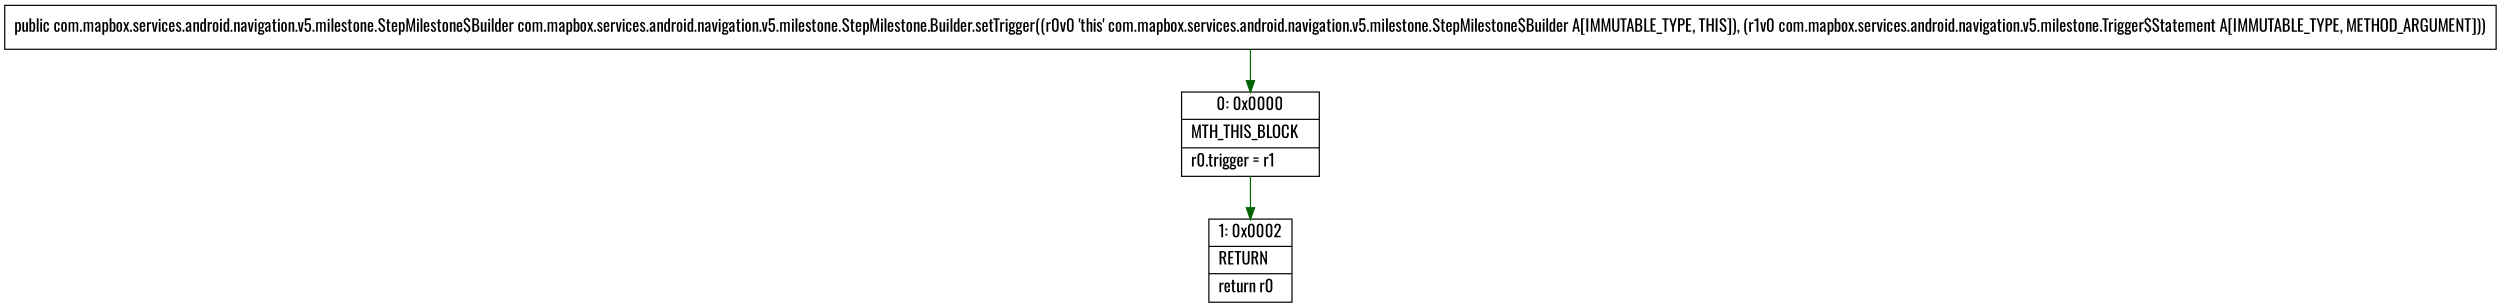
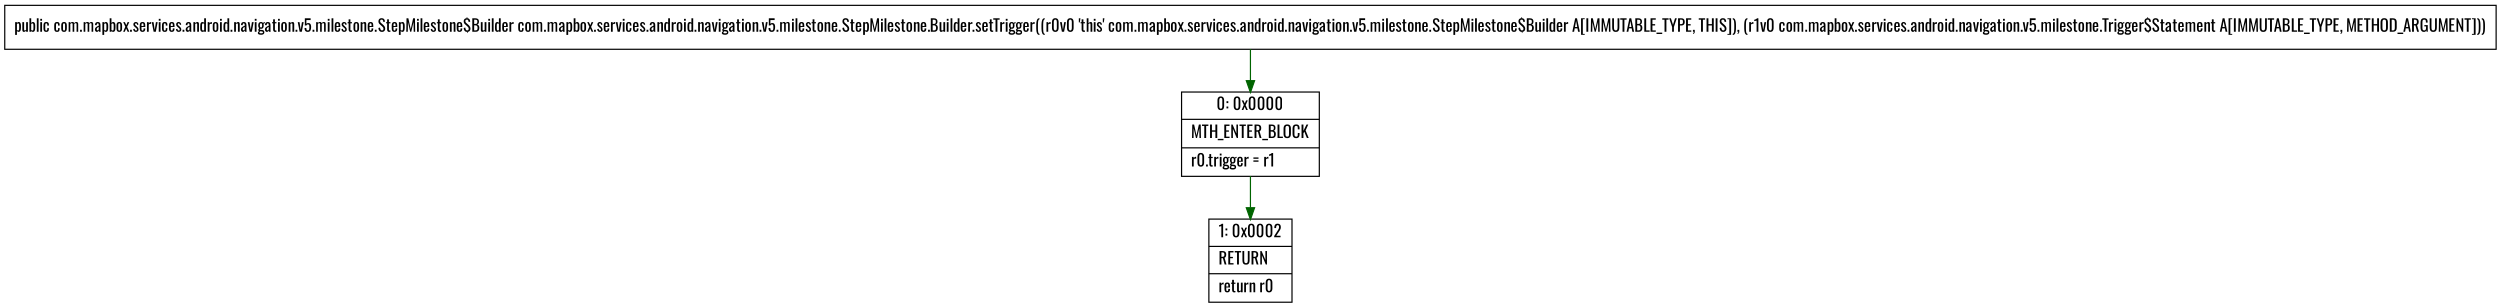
(1245, 133) -> (1250, 133)
